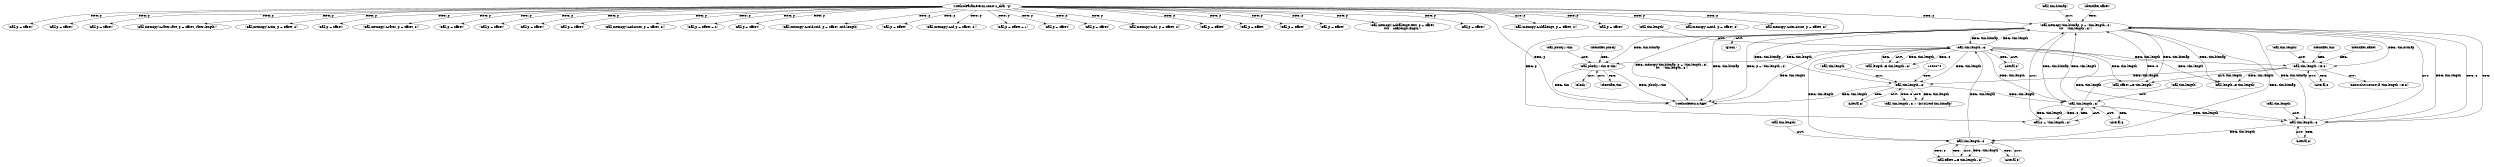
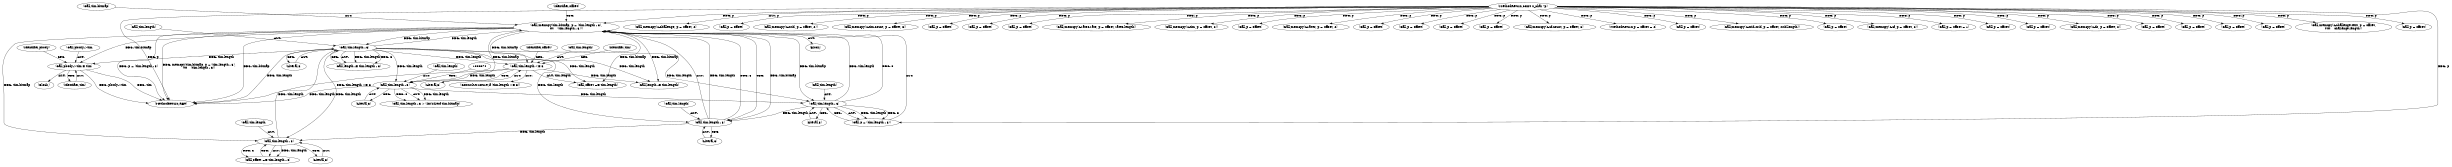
(982, 6) -> (1523, 6)
(703, 27) -> (1633, 27)
none -> (351, 79)
